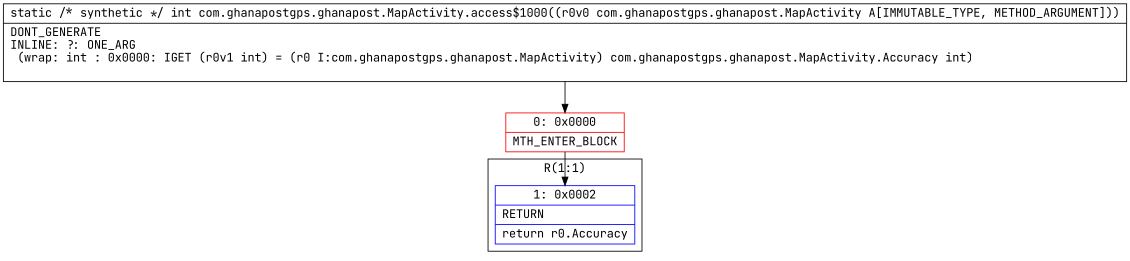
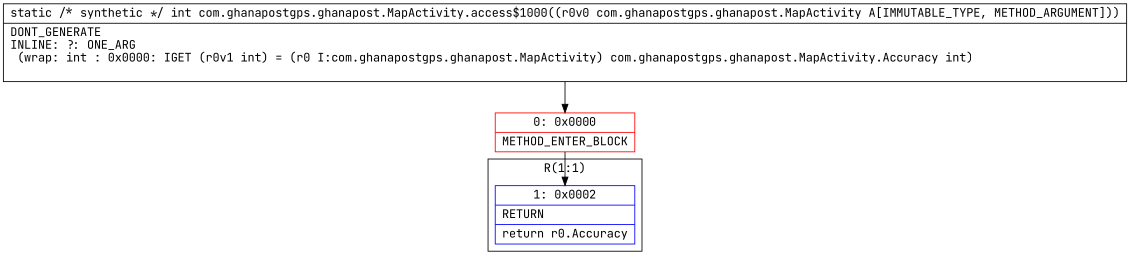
(565, 142) -> (565, 142)
